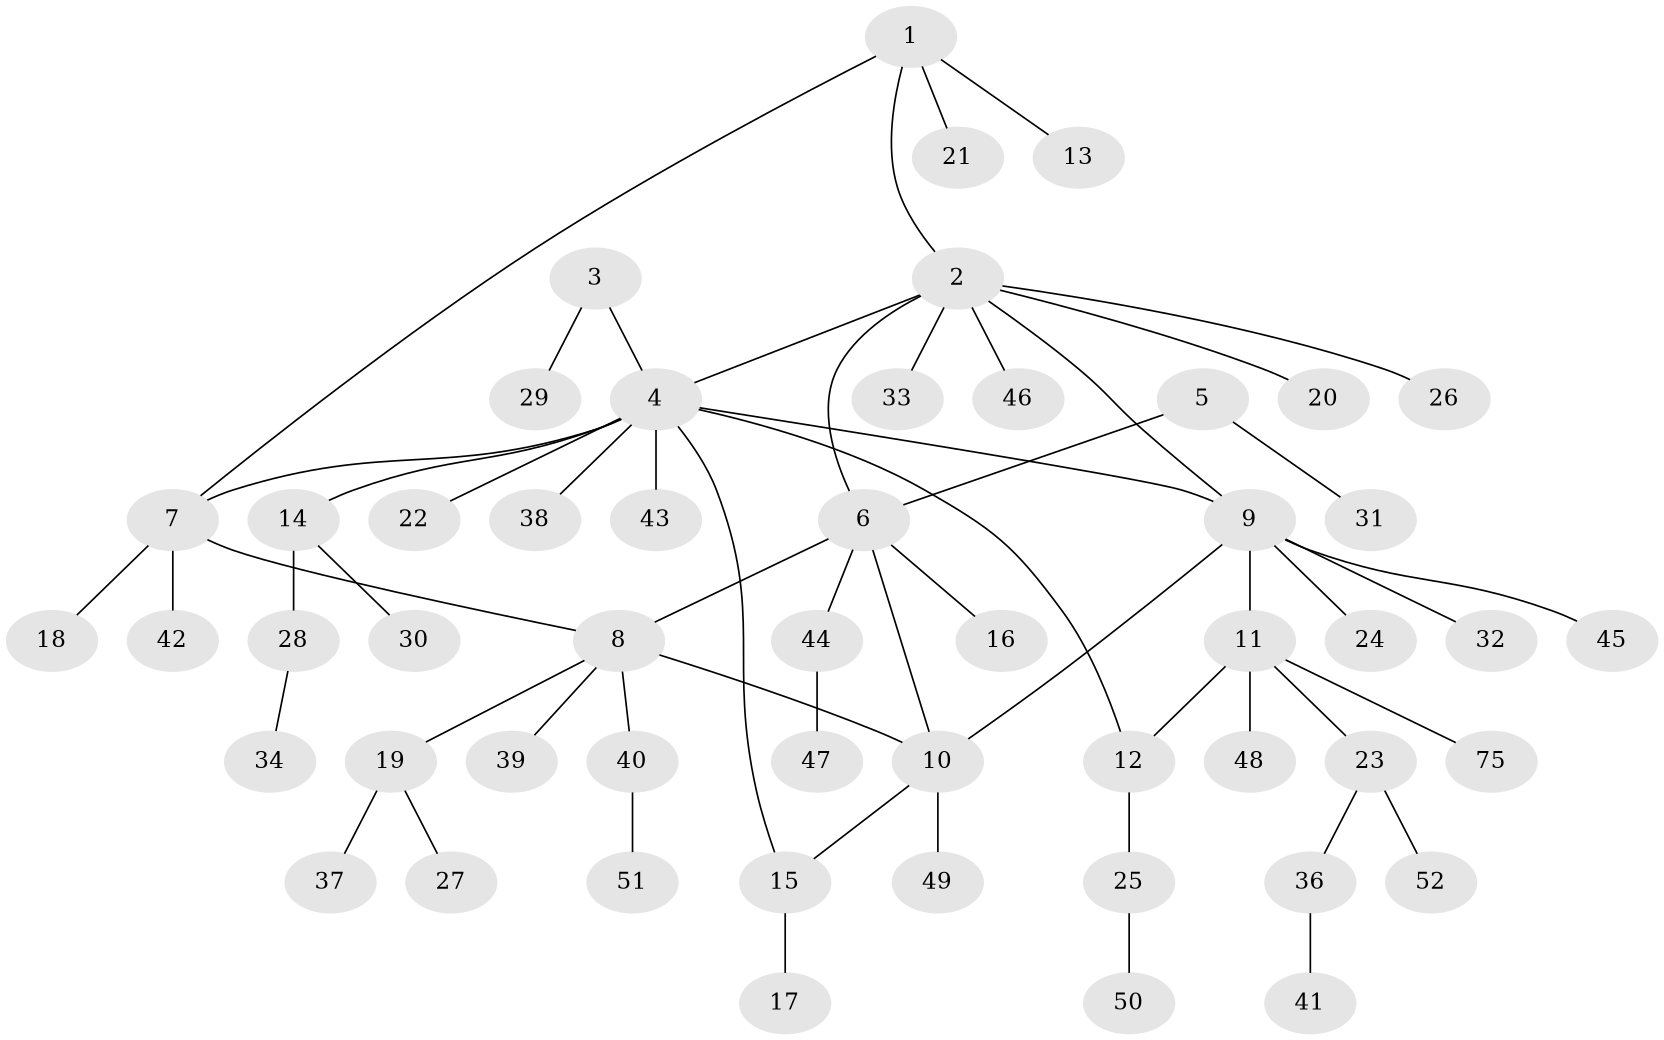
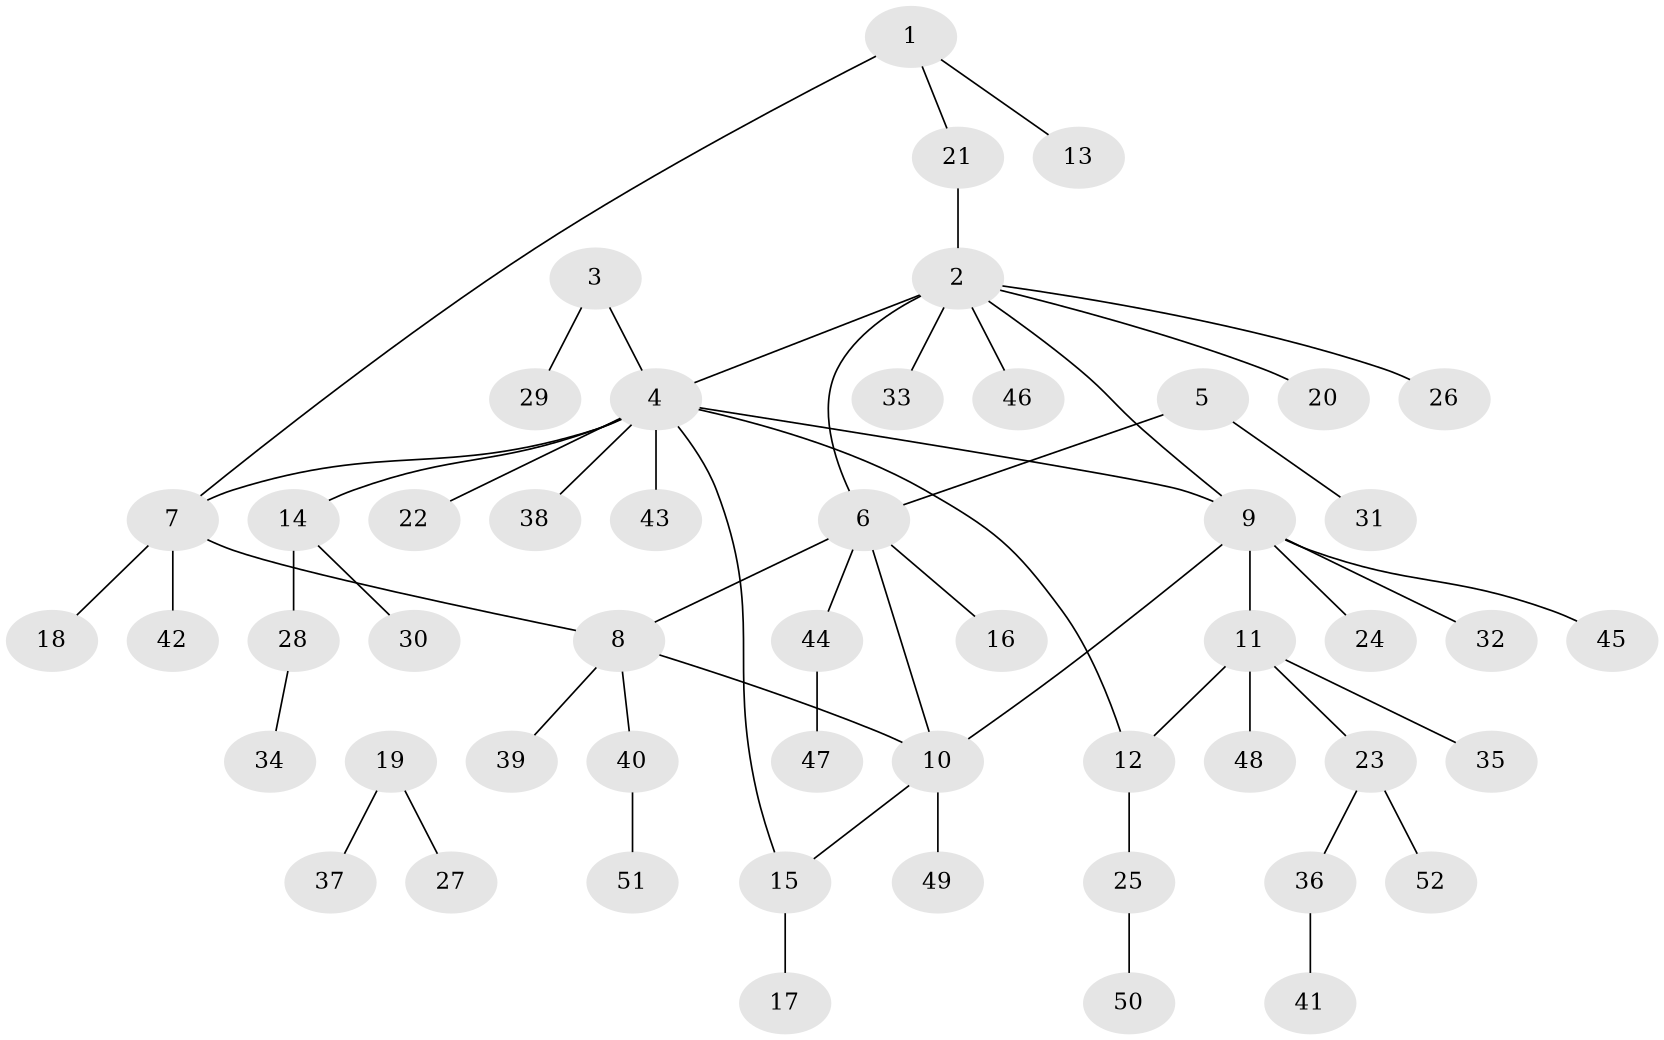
(893, 164) -> (958, 218)
(505, 701) -> none
(1492, 762) -> (1492, 762)
